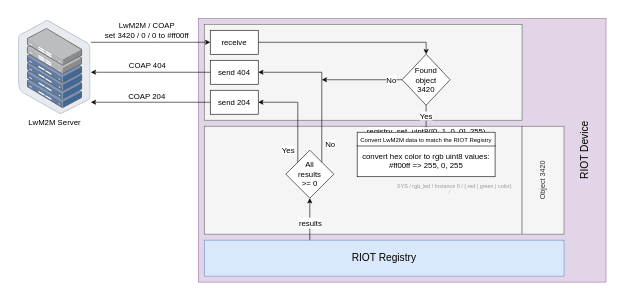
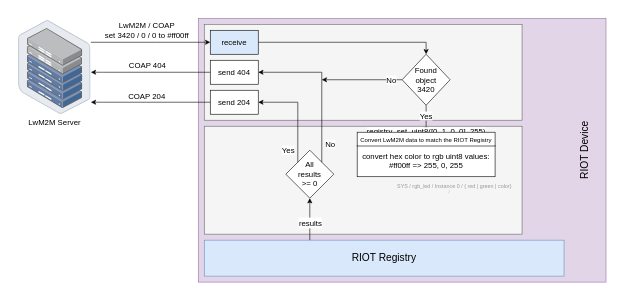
(234, 42) -> (234, 42)
(543, 180) -> none
